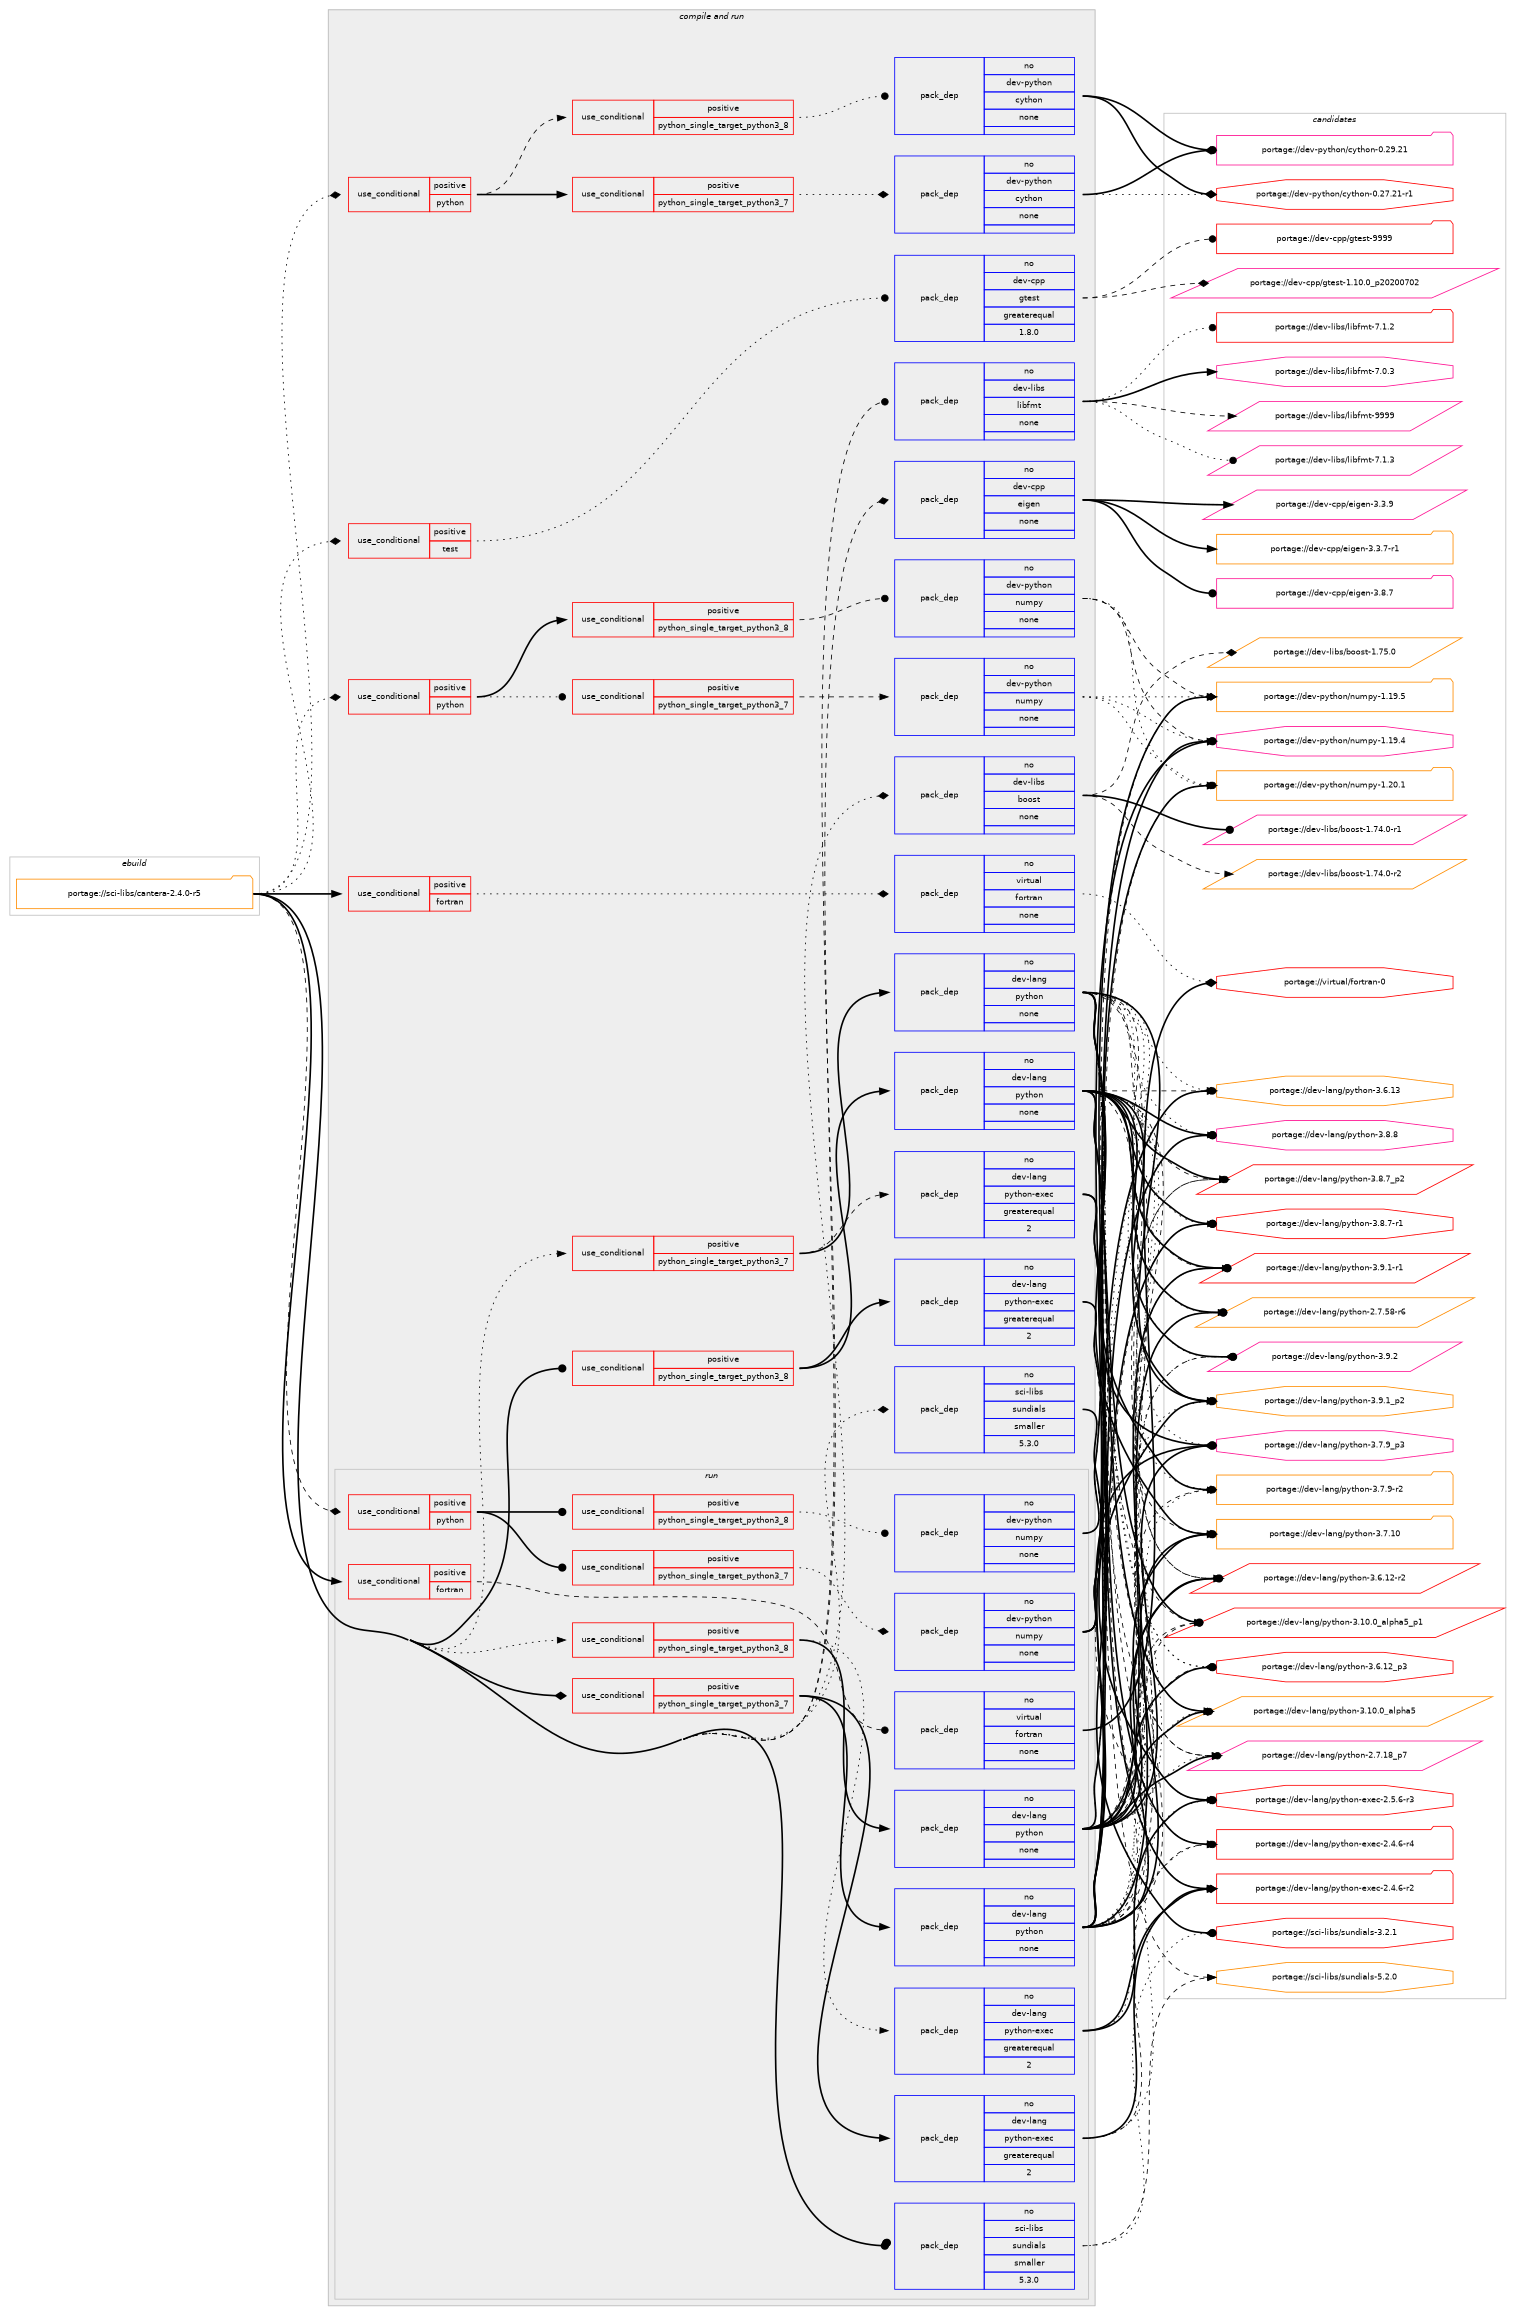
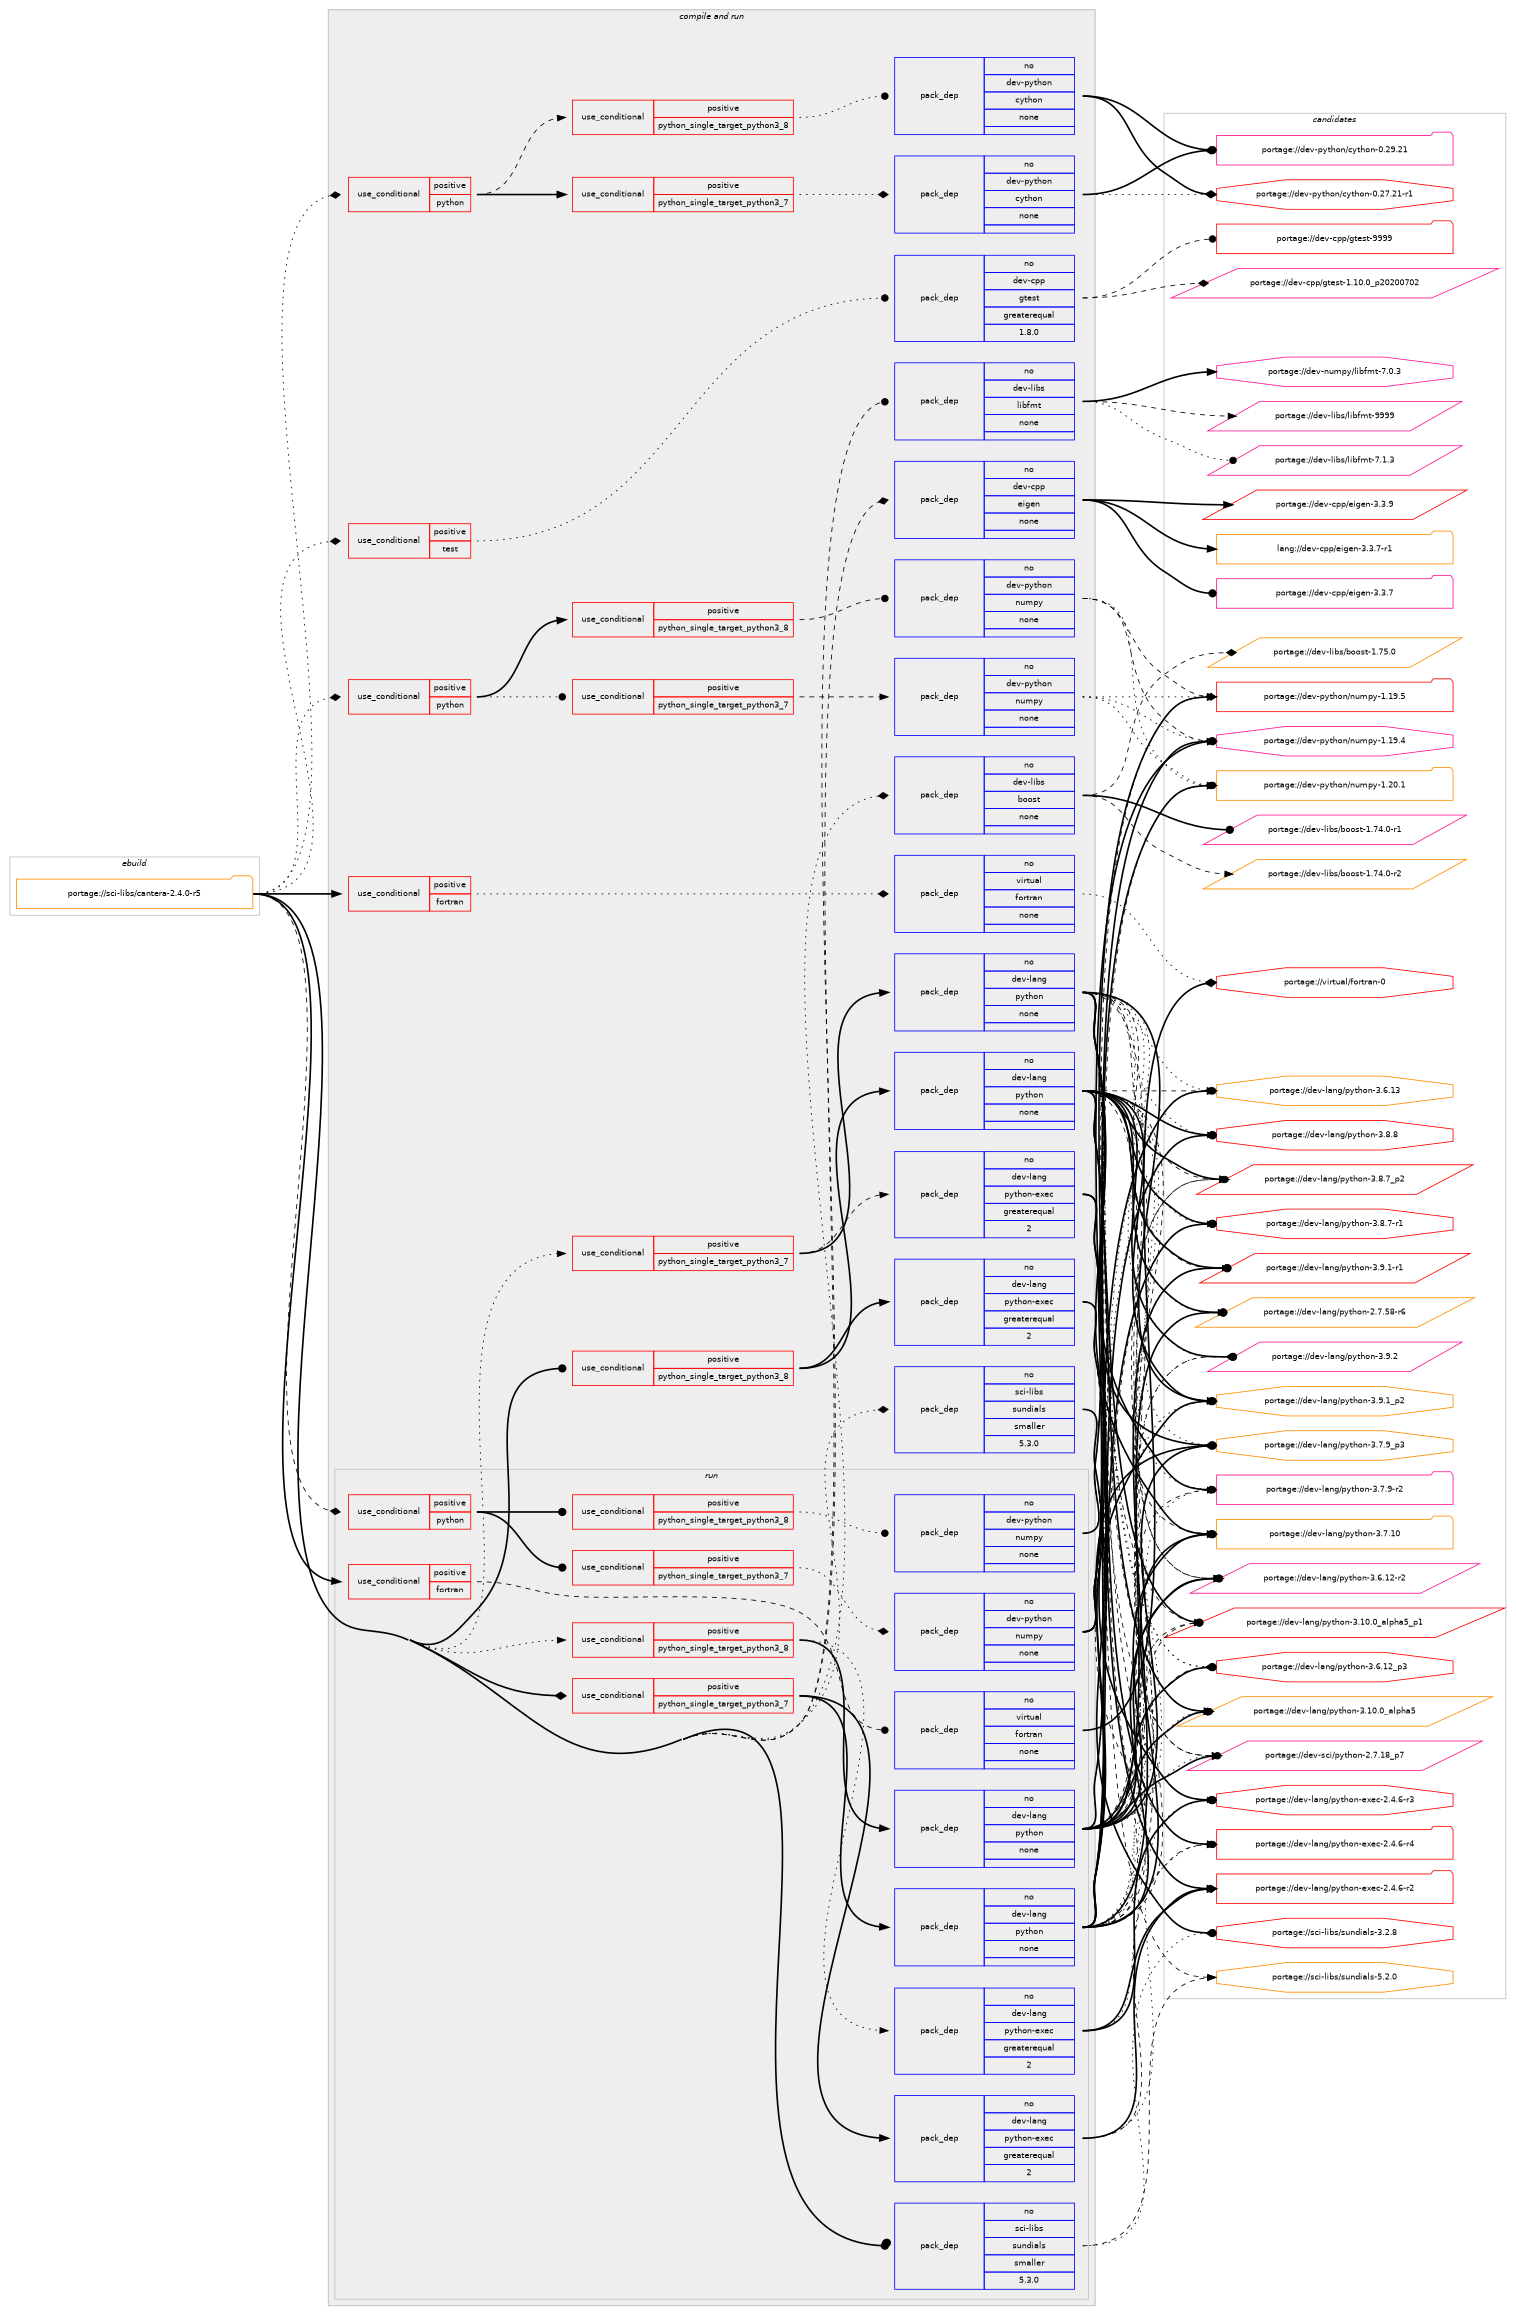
(1335, 328) -> none
(1335, 372) -> (1335, 372)
(1335, 505) -> (1335, 505)
(1335, 549) -> (1335, 549)
(1335, 593) -> (1335, 593)
(1335, 697) -> (1335, 697)
(1335, 1135) -> (1335, 1135)
(1335, 1445) -> (1335, 1445)
(1335, 1490) -> (1335, 1490)
(1335, 1578) -> (1335, 1578)
(1335, 1756) -> (1335, 1756)
(1335, 1800) -> (1335, 1800)
(1335, 1933) -> (1335, 1933)
